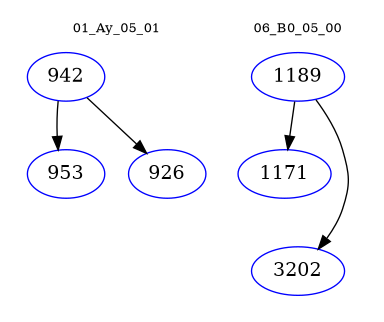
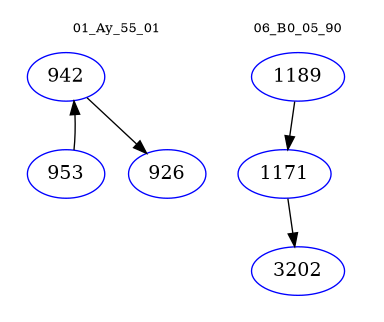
(117, 29) -> (117, 29)
(298, 29) -> (298, 29)
(57, 119) -> (75, 132)
(347, 168) -> (290, 216)
